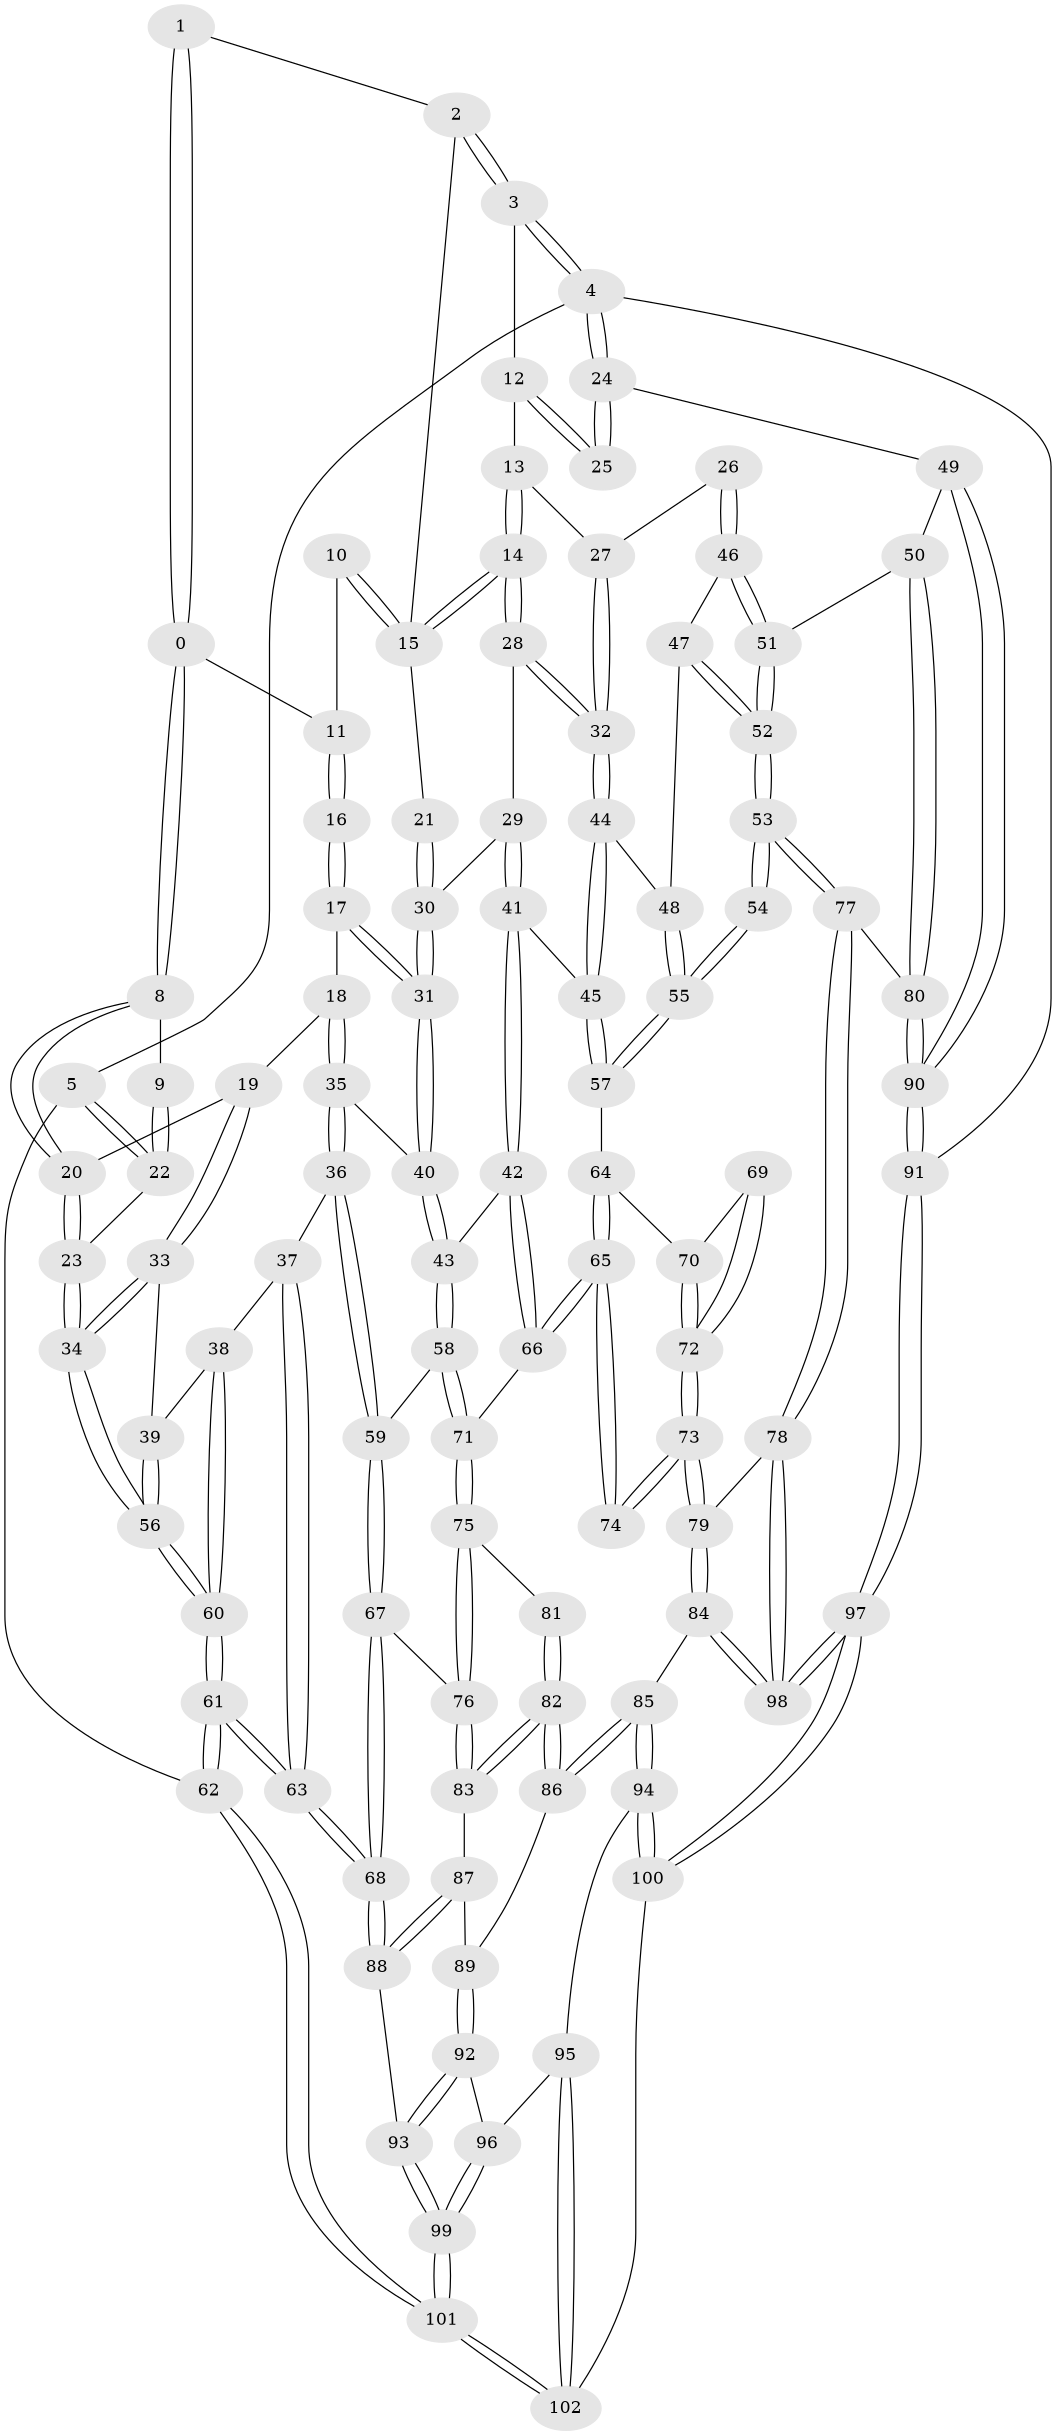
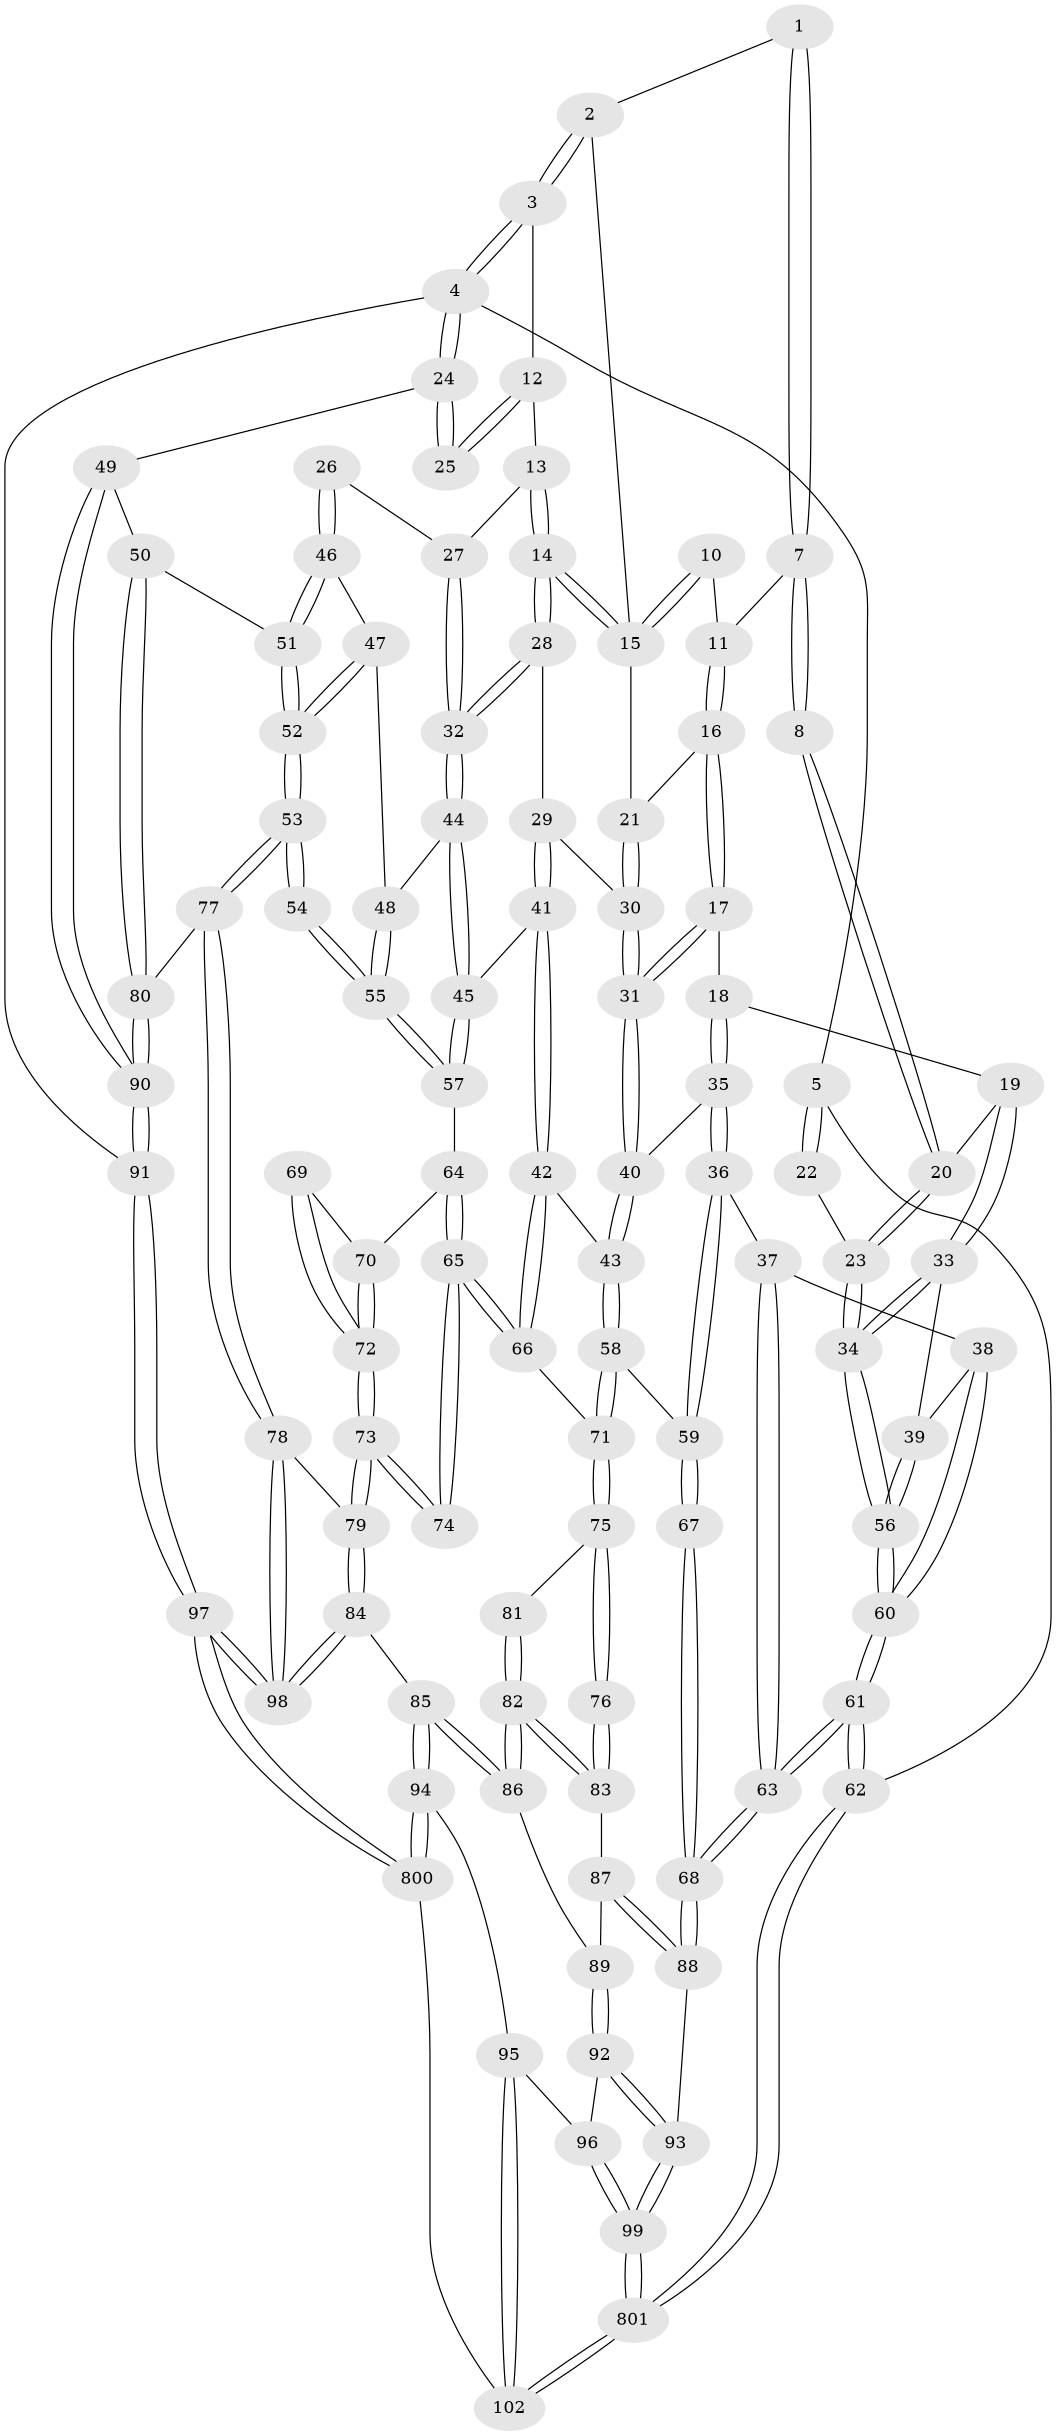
(181, 644) -> (800, 556)
none -> (671, 777)
(160, 1085) -> none
(420, 1659) -> none
(648, 1879) -> (418, 1879)
(442, 2320) -> (633, 2320)
